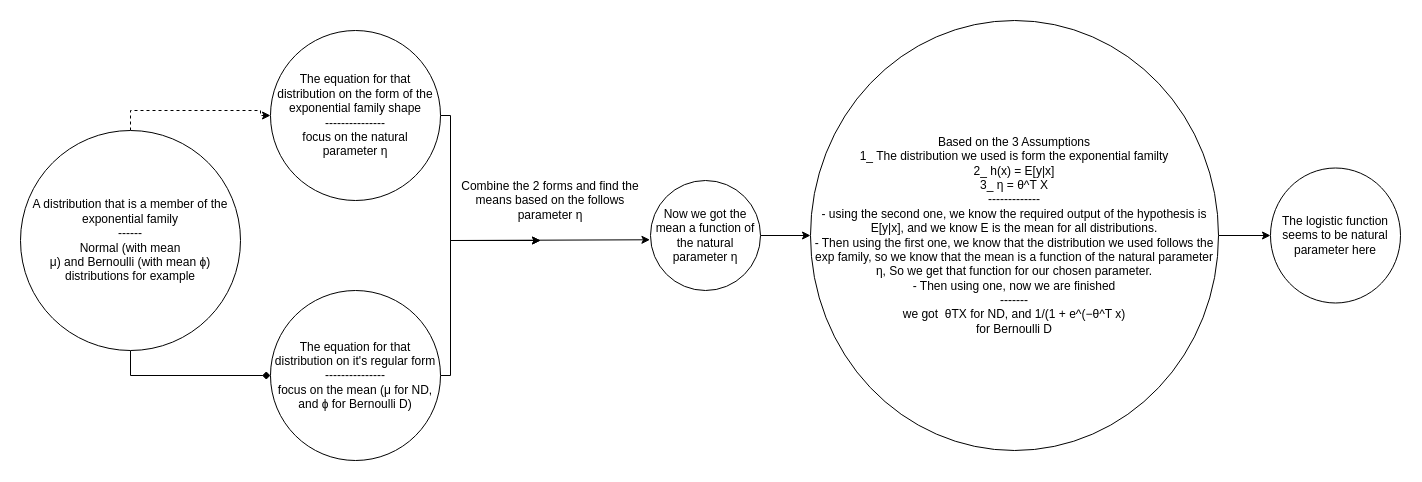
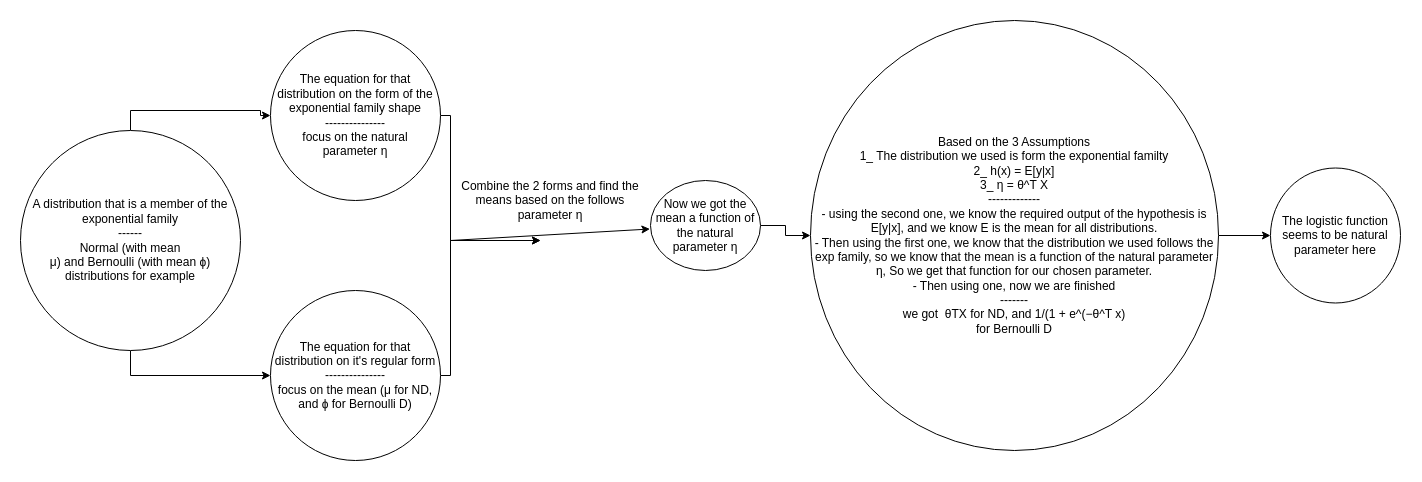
(190, 111) -> (190, 111)
(706, 236) -> (706, 226)
(261, 376) -> (262, 376)
